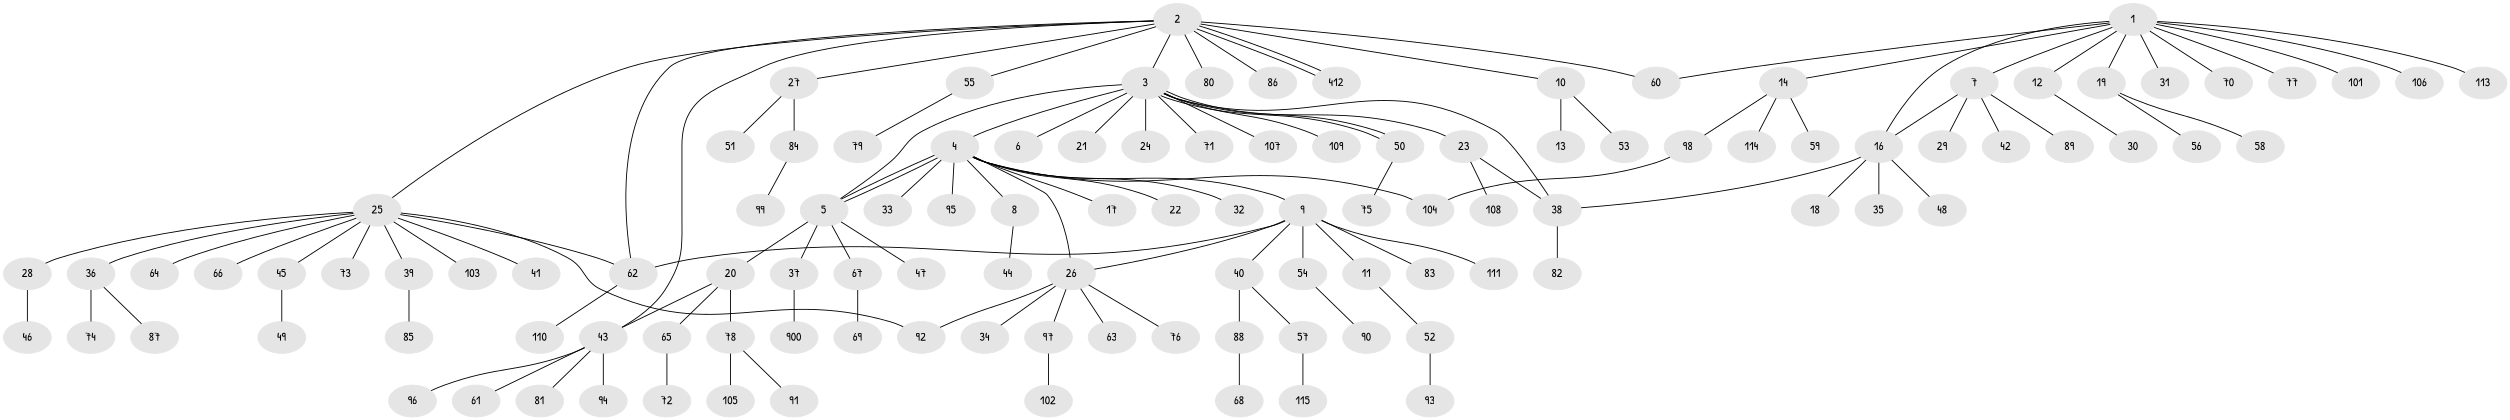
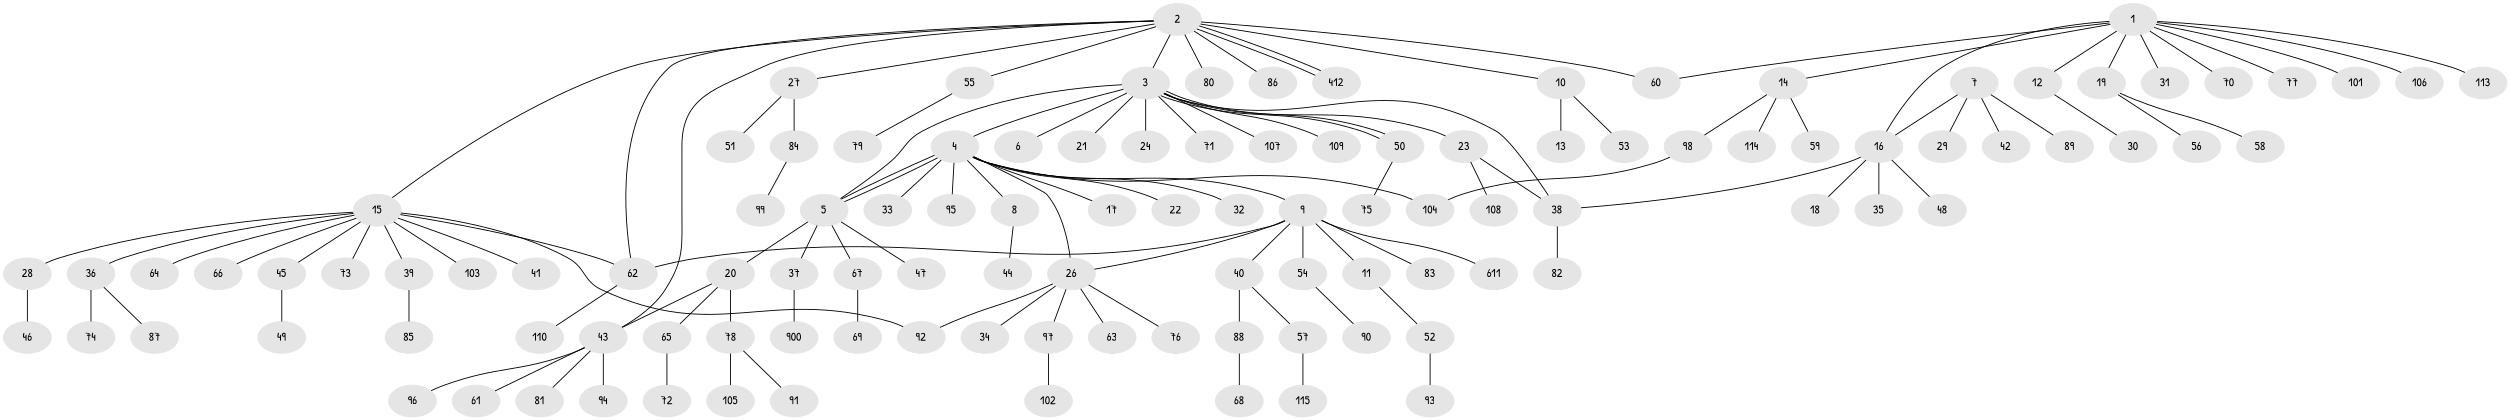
(2052, 49) -> none
(377, 210) -> (377, 210)
(1494, 274) -> (1494, 274)
